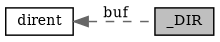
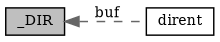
(122, 22) -> (113, 22)
